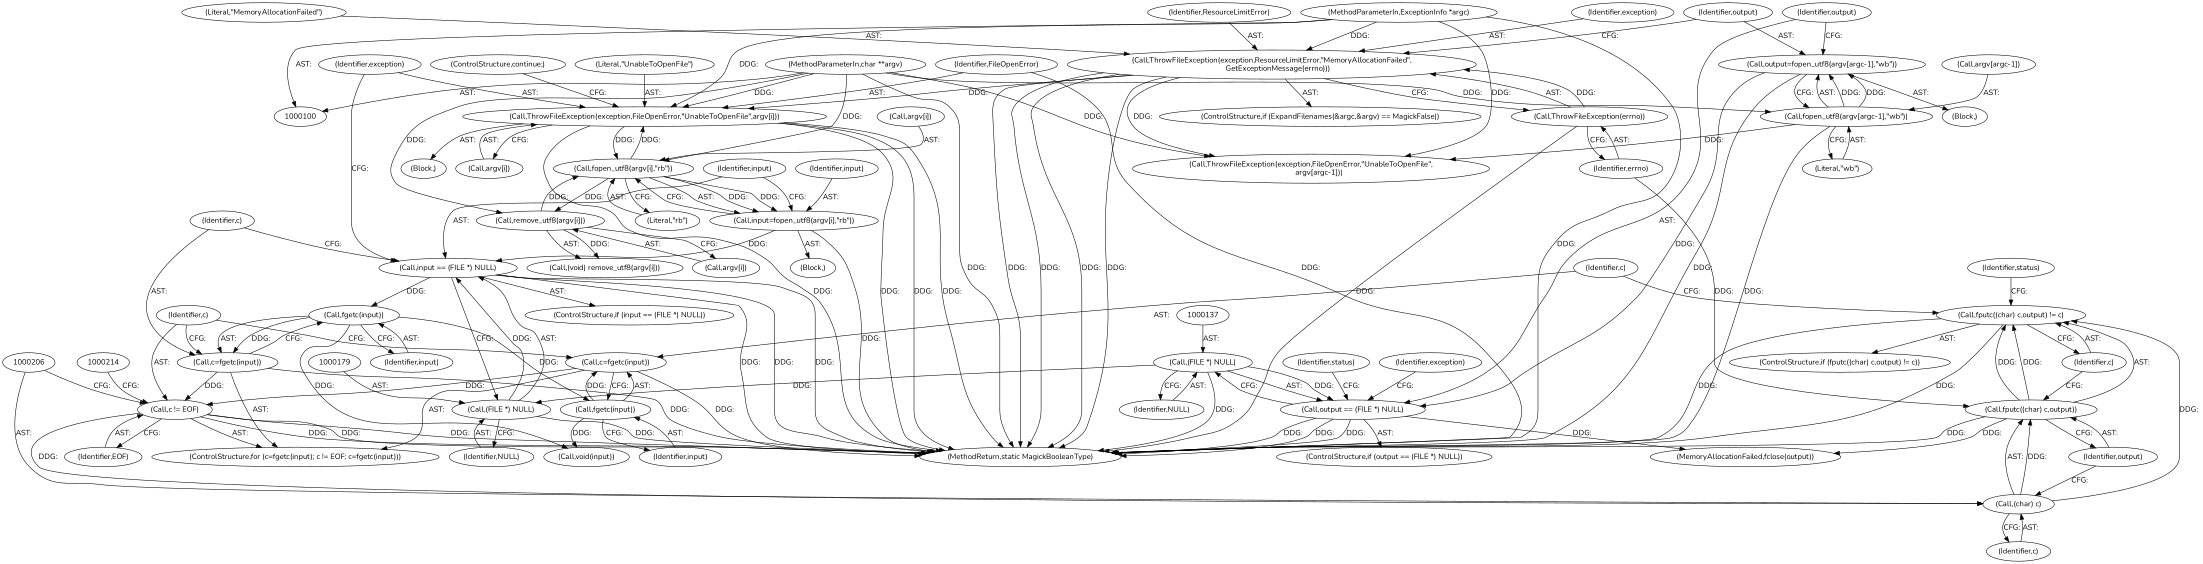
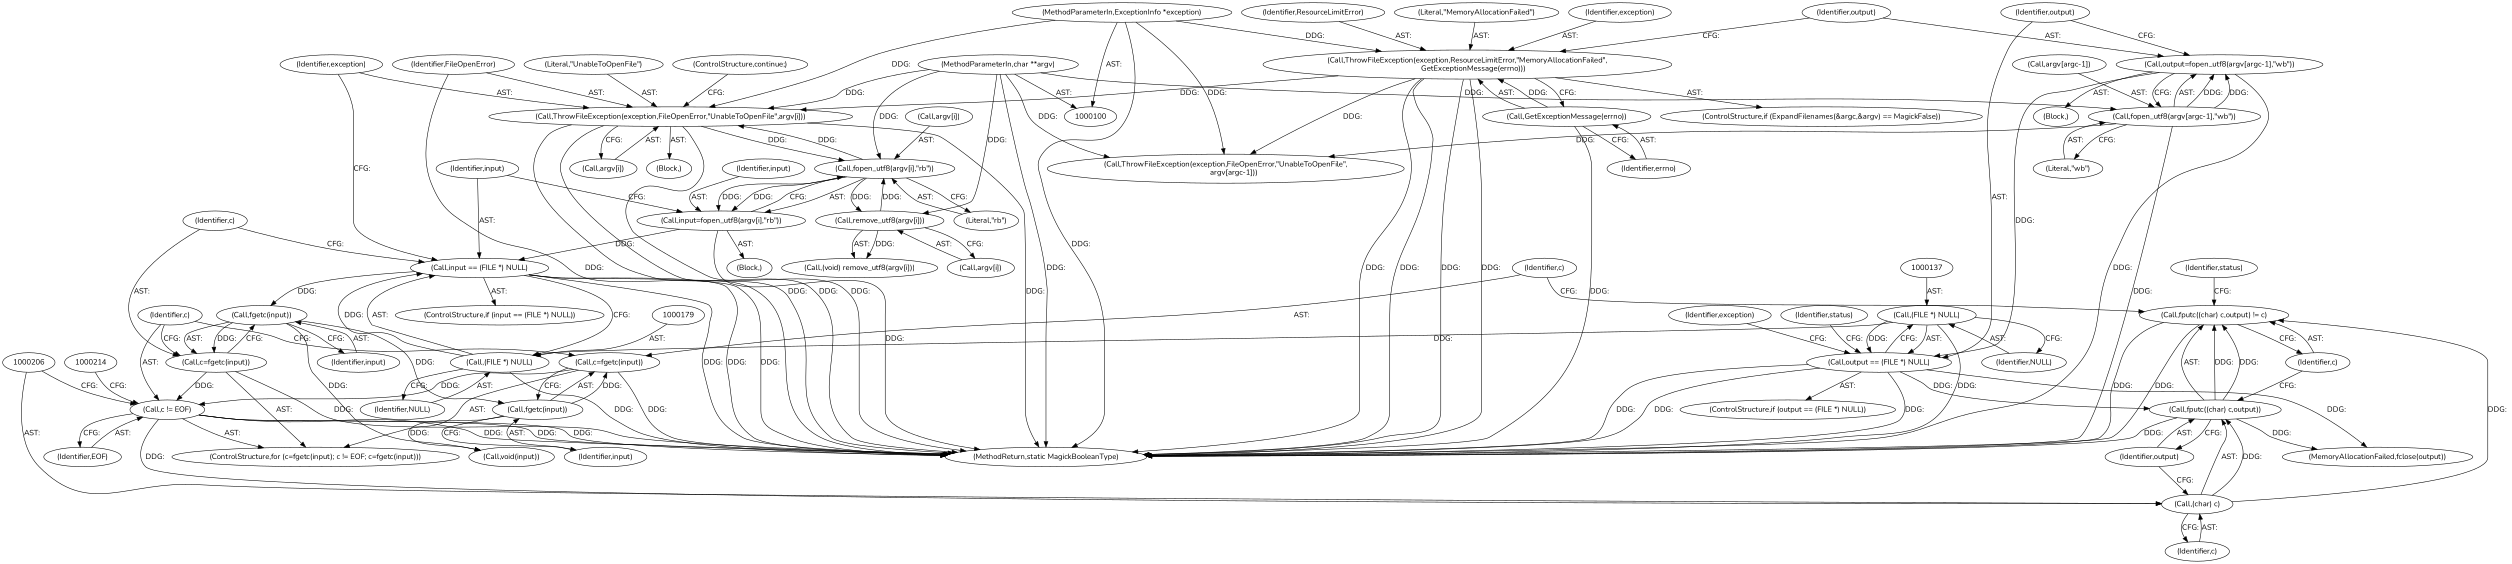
(1399, 12) -> (1122, 12)
(1590, 117) -> (1567, 117)
(1840, 362) -> none
(1730, 375) -> (2007, 402)
